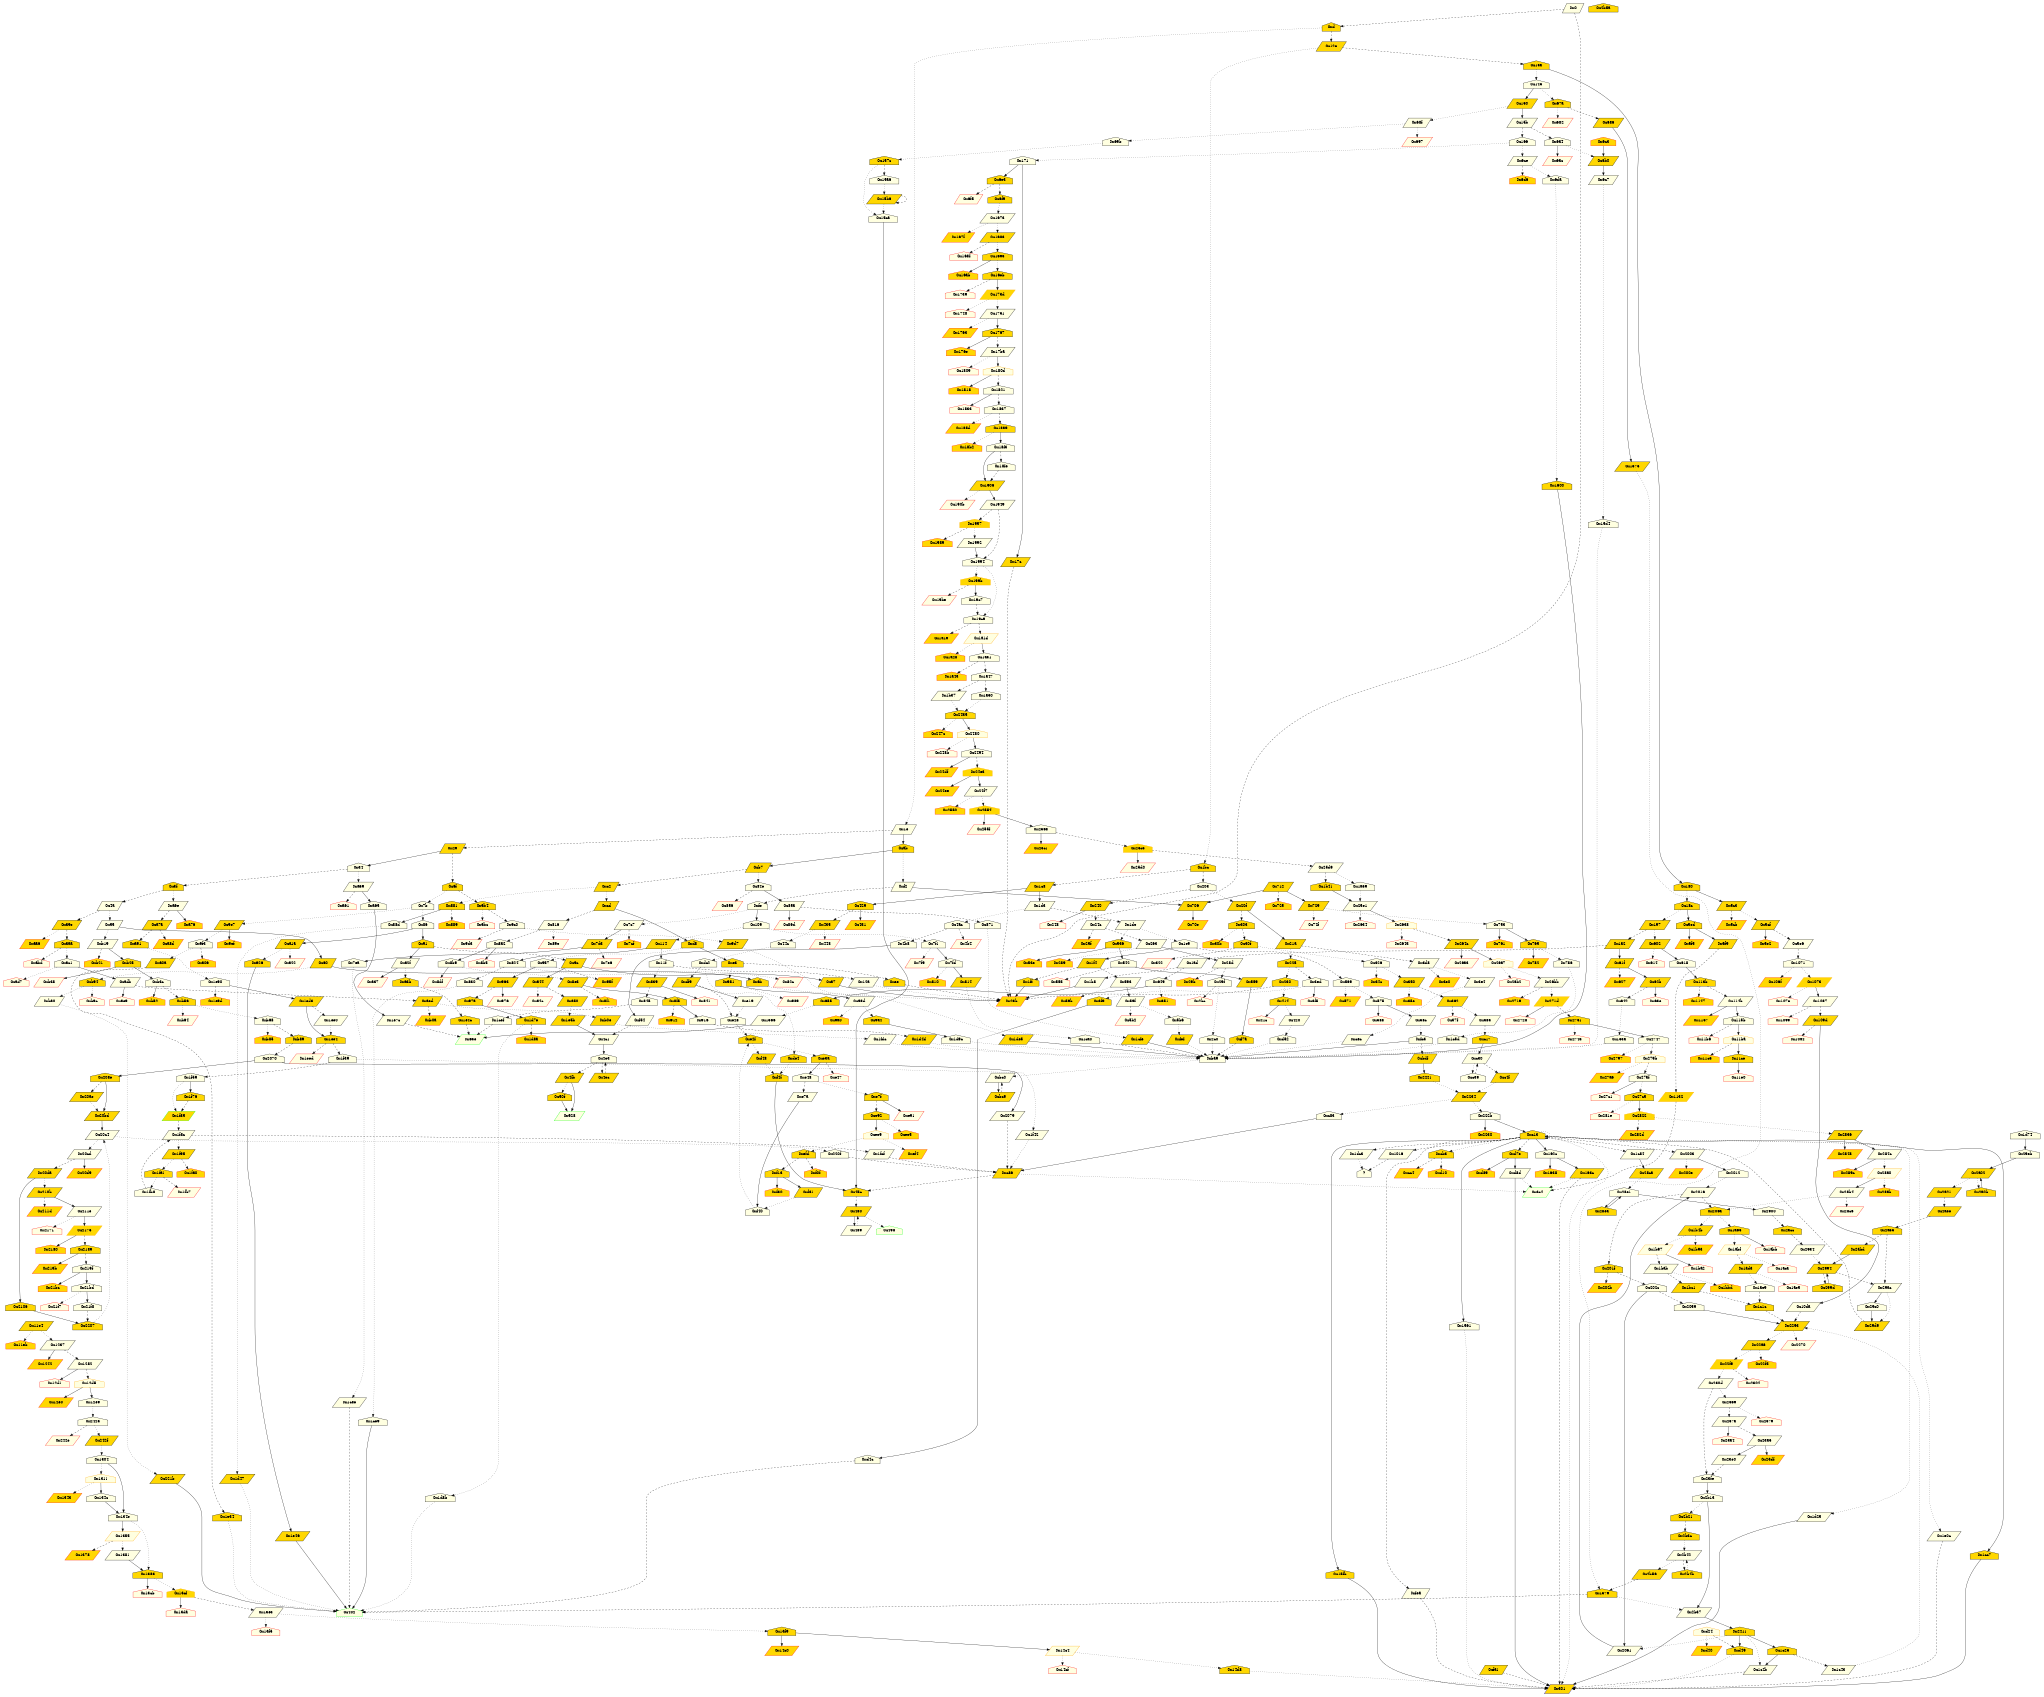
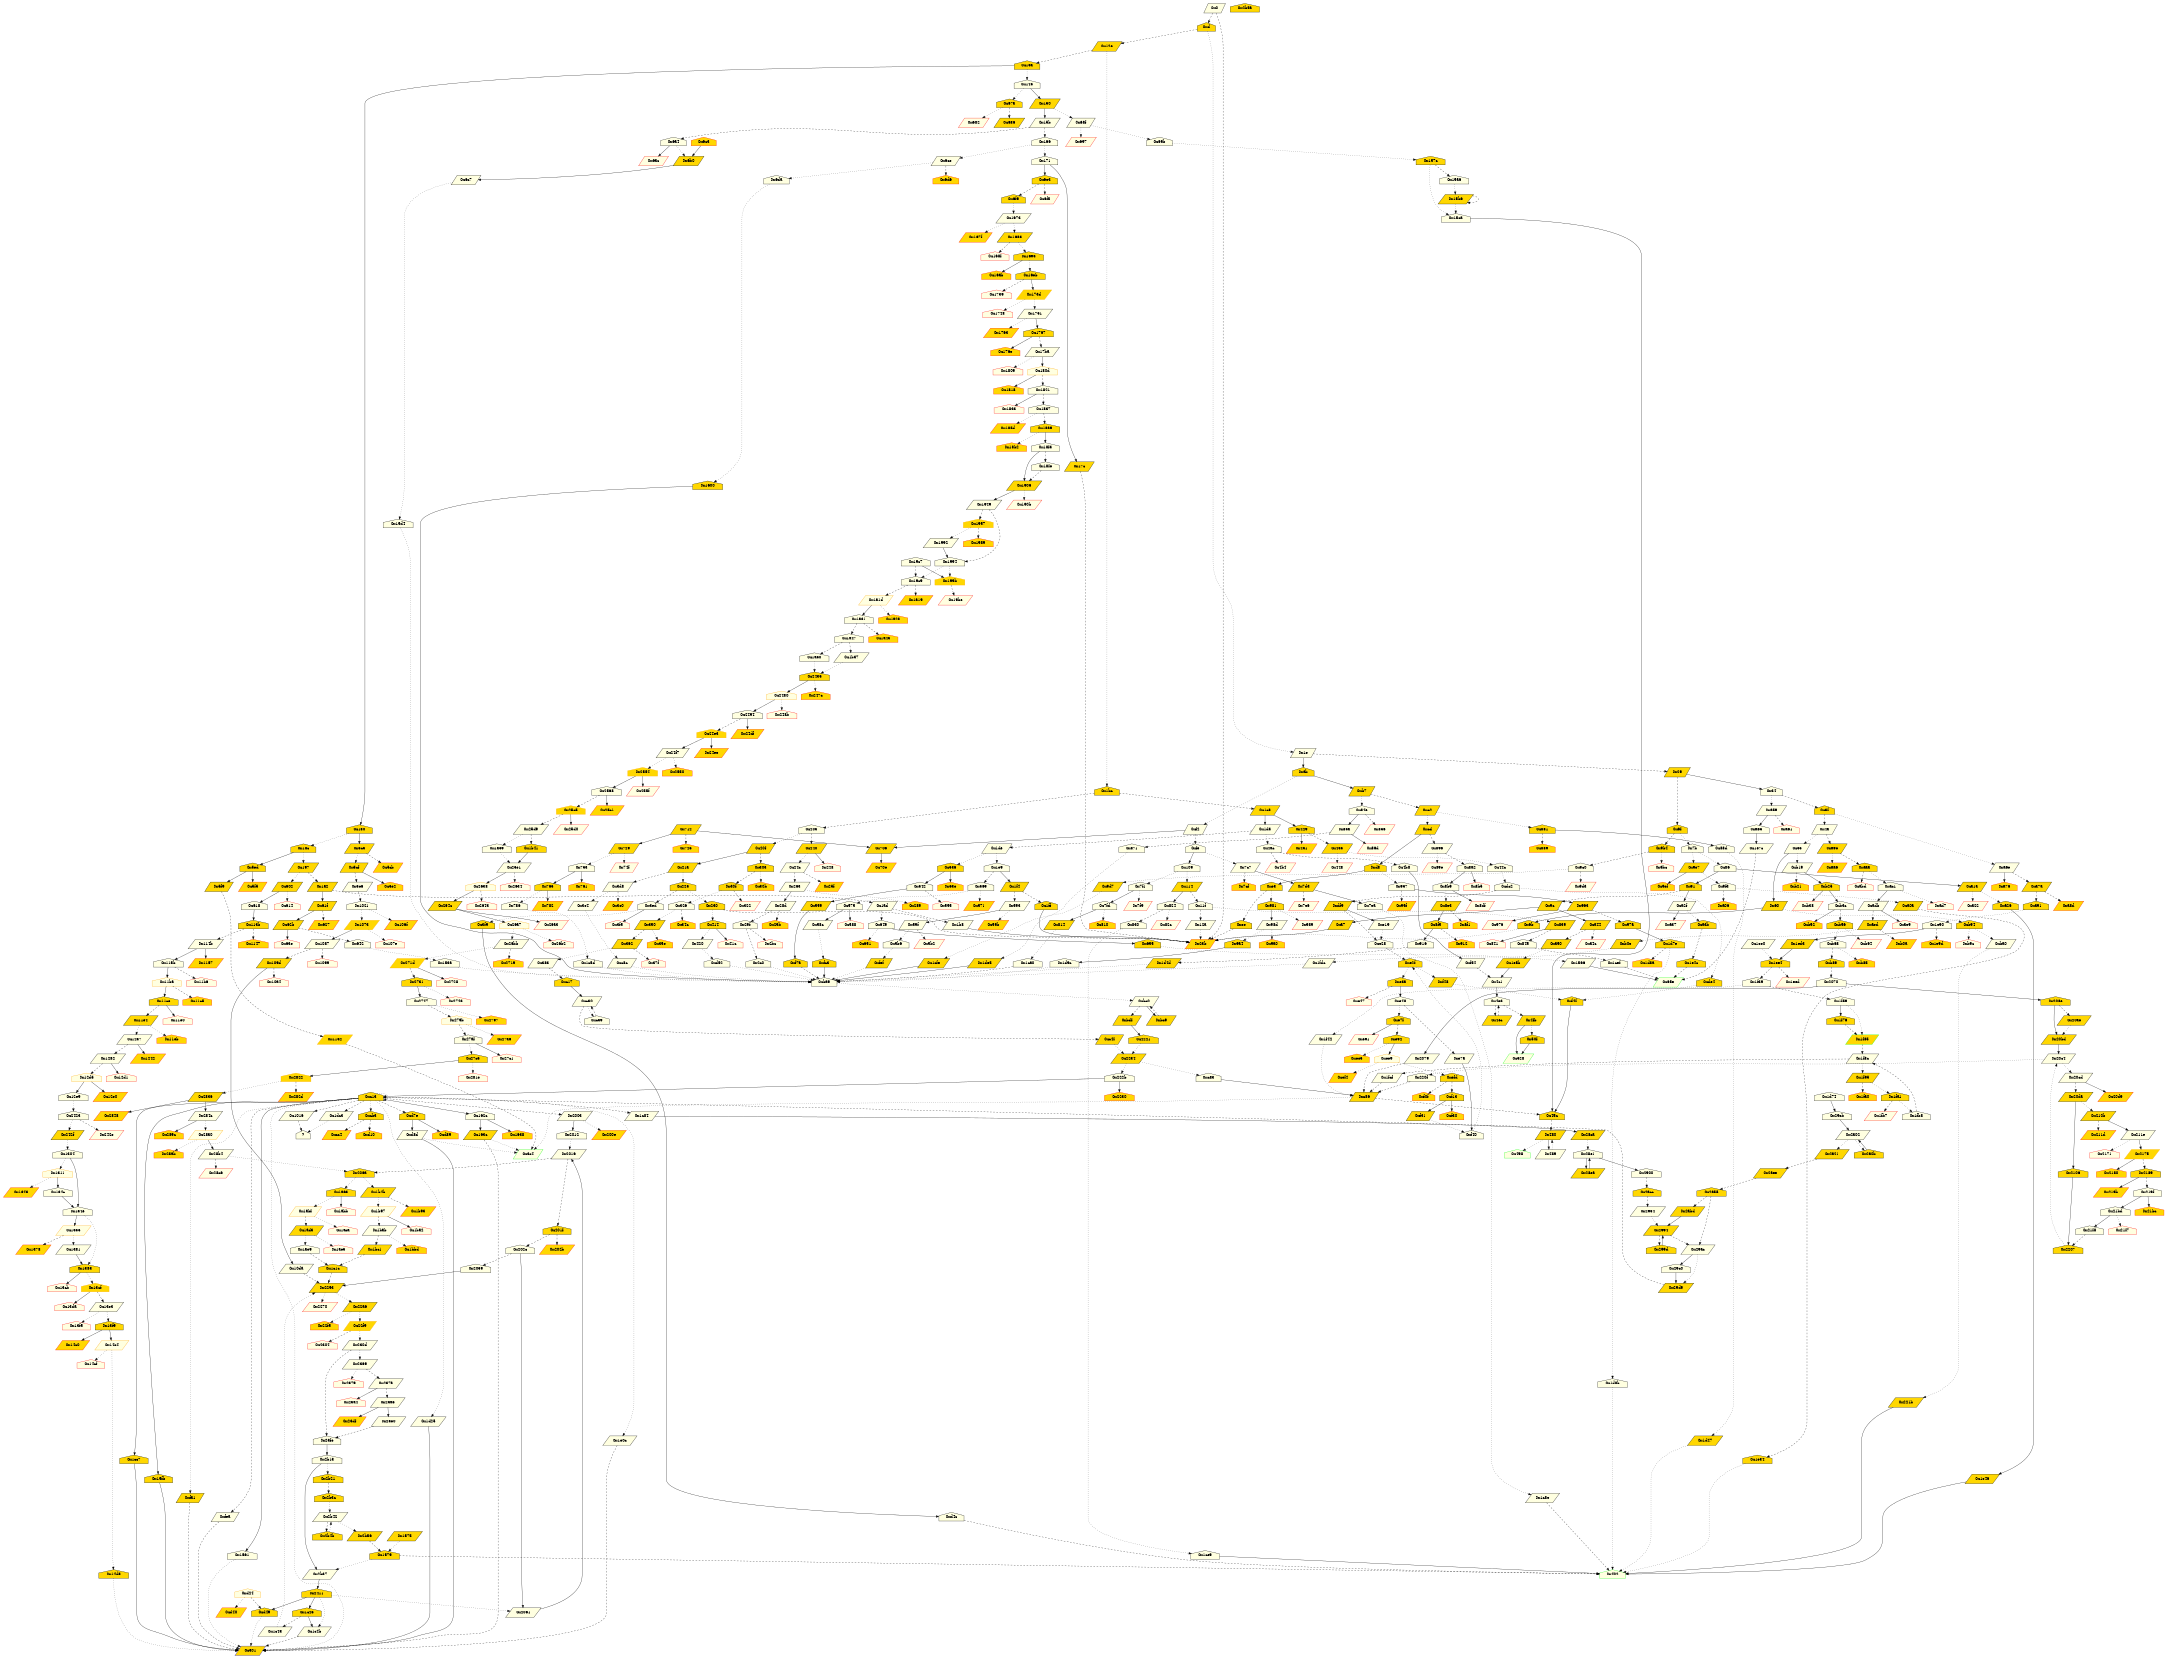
(1627, 292) -> none
(976, 589) -> (931, 571)
(553, 925) -> (1437, 849)
(1431, 934) -> (465, 895)
(1798, 963) -> (362, 906)
(1216, 1009) -> (751, 943)
none -> (154, 1010)
(317, 1010) -> none
(1421, 1040) -> (824, 963)
(1422, 1048) -> (1136, 1010)
(1978, 1173) -> (1853, 1135)
(1602, 1212) -> (1588, 1173)
none -> (191, 1229)
